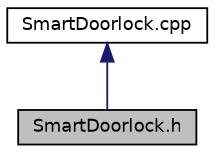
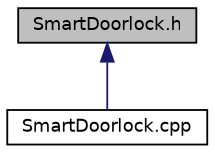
(107, 86) -> (107, 86)
